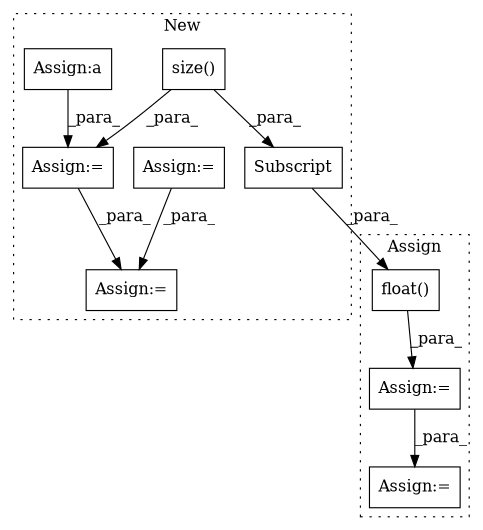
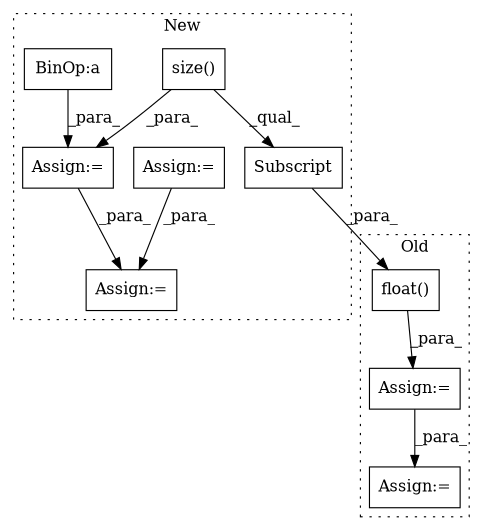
(68, 69) -> (68, 69)
(275, 118) -> (275, 118)
(415, 248) -> (415, 248)
